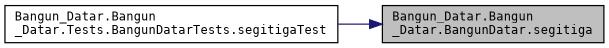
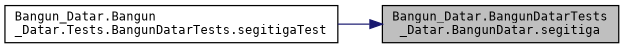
(493, 24) -> (501, 24)
